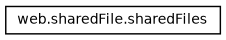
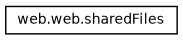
(113, 20) -> (91, 20)
